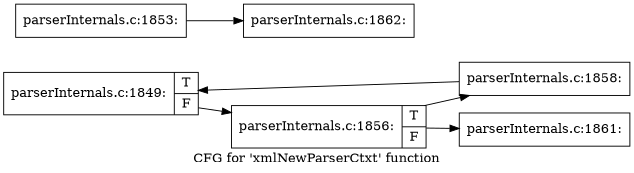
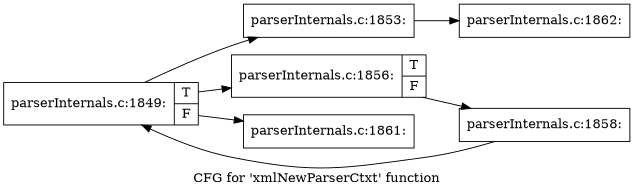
none -> (196, 59)
(438, 128) -> (216, 118)
